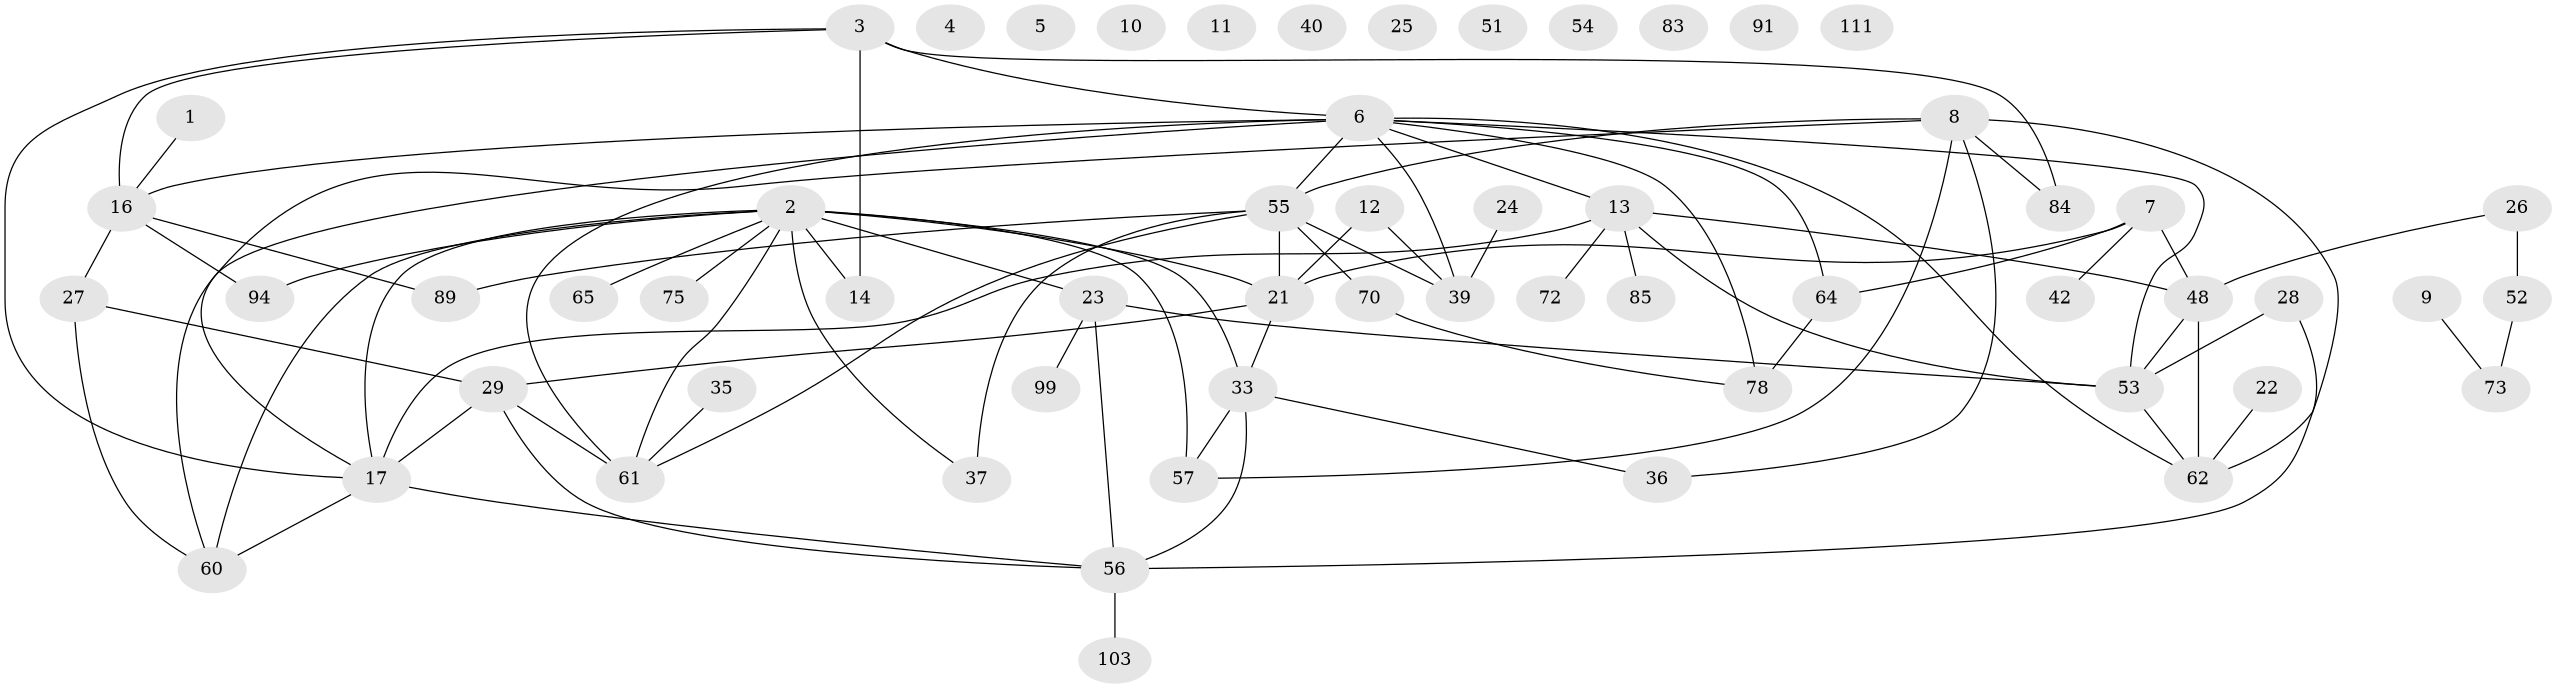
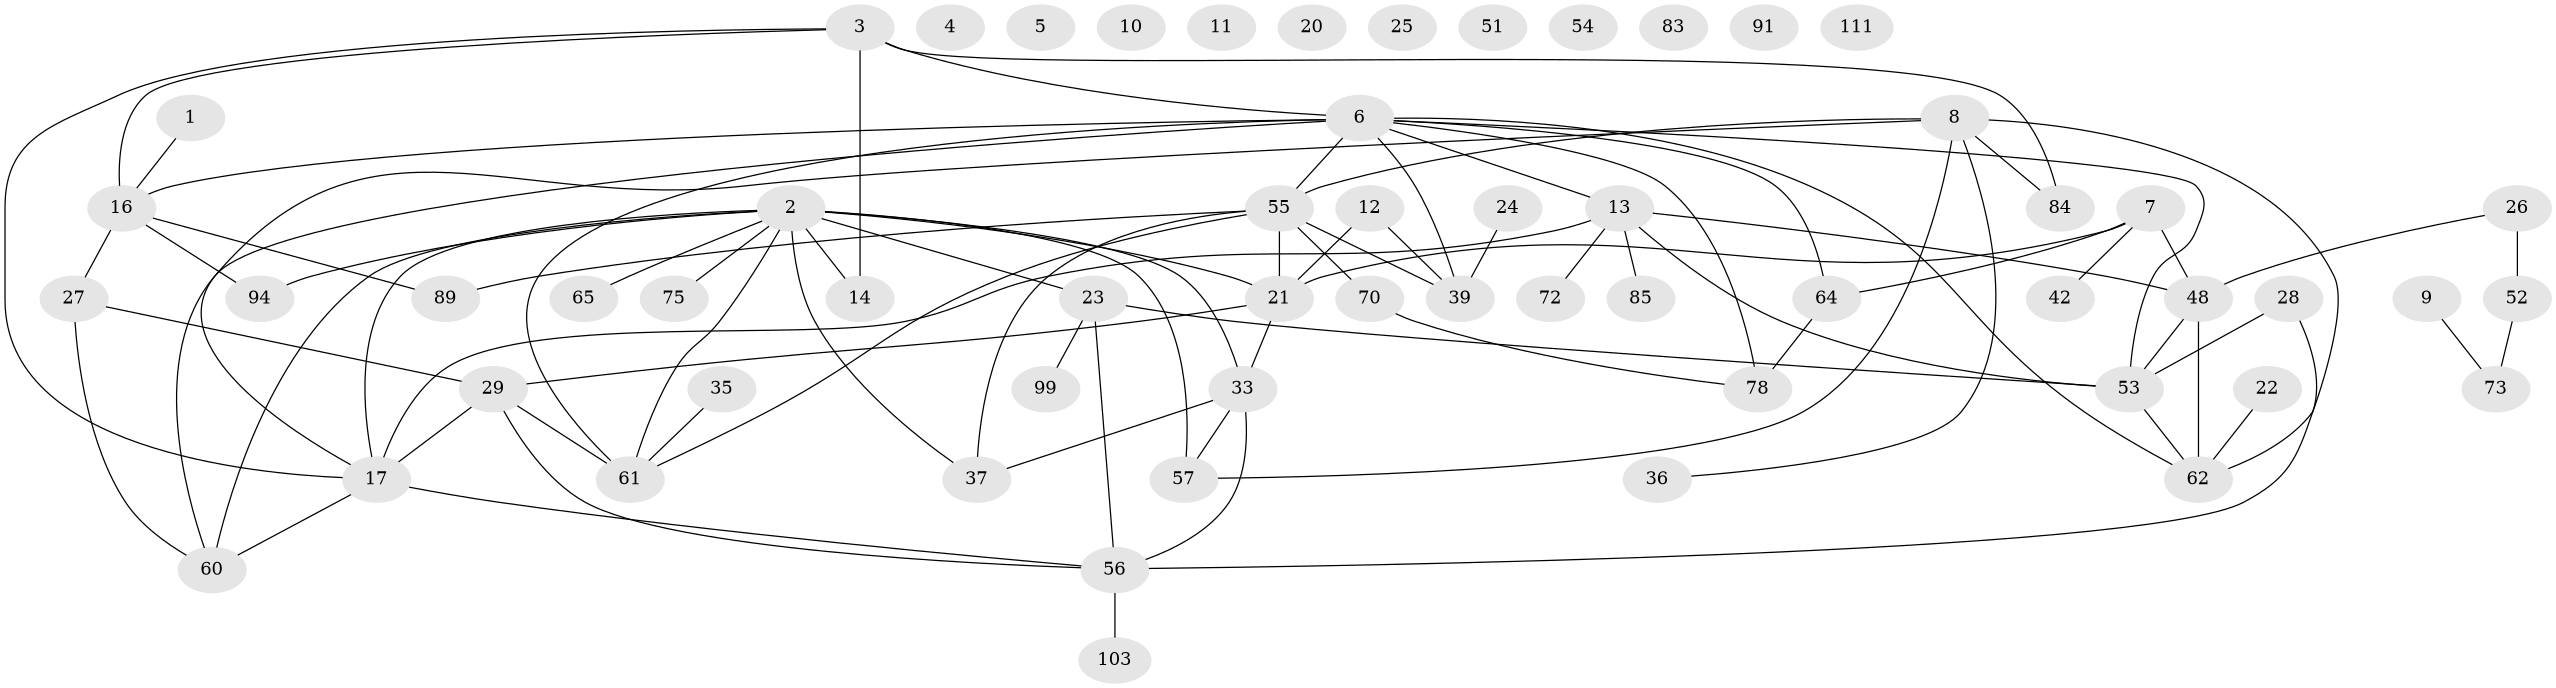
(1312, 28) -> (1312, 28)
(1450, 434) -> (1115, 433)
